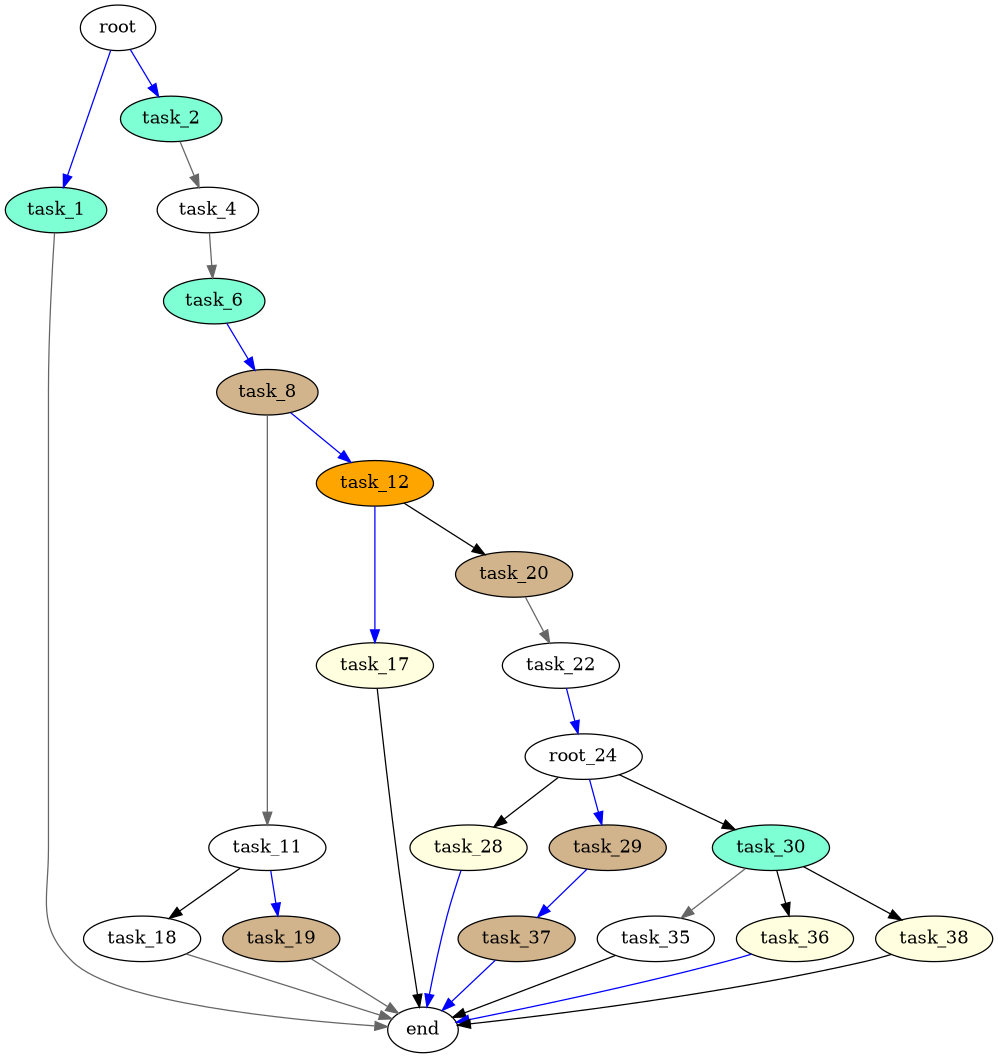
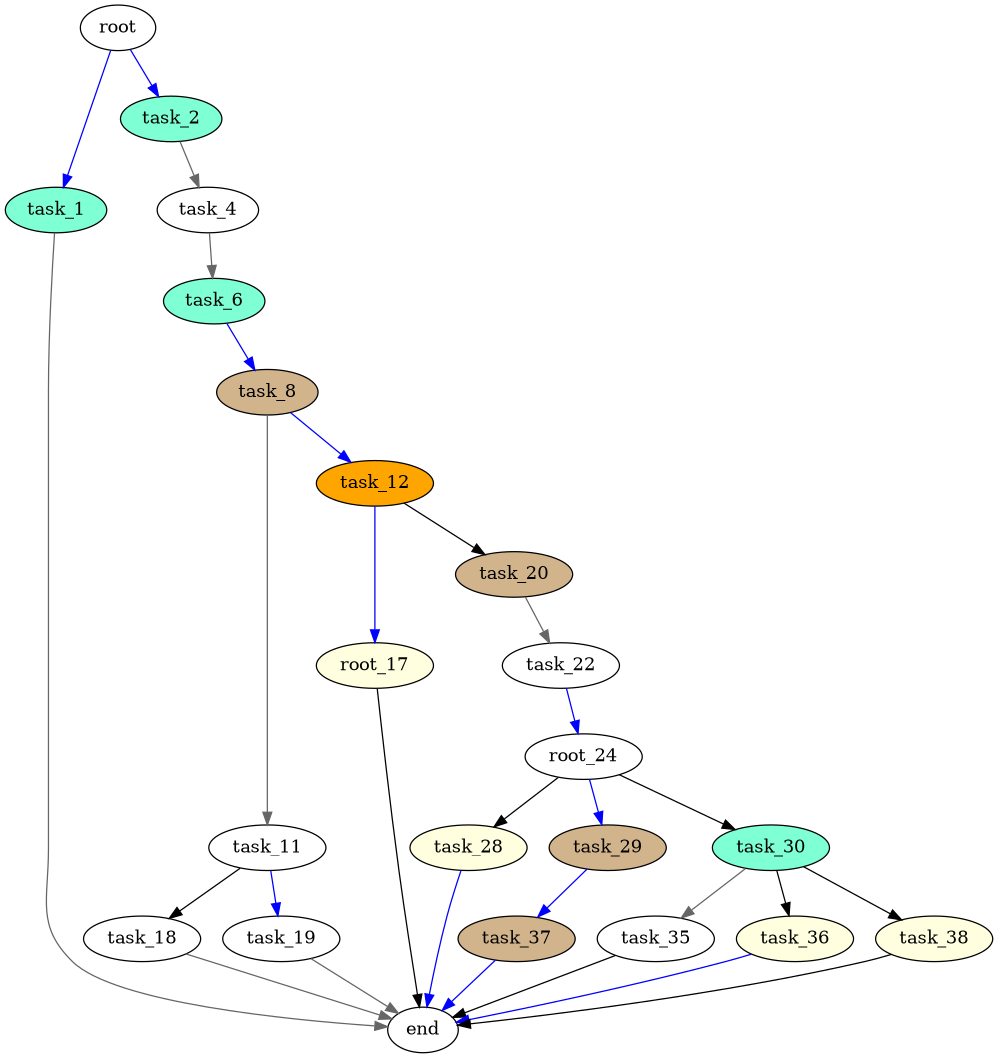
(375, 666) -> (375, 666)
(281, 939) -> (281, 939)
